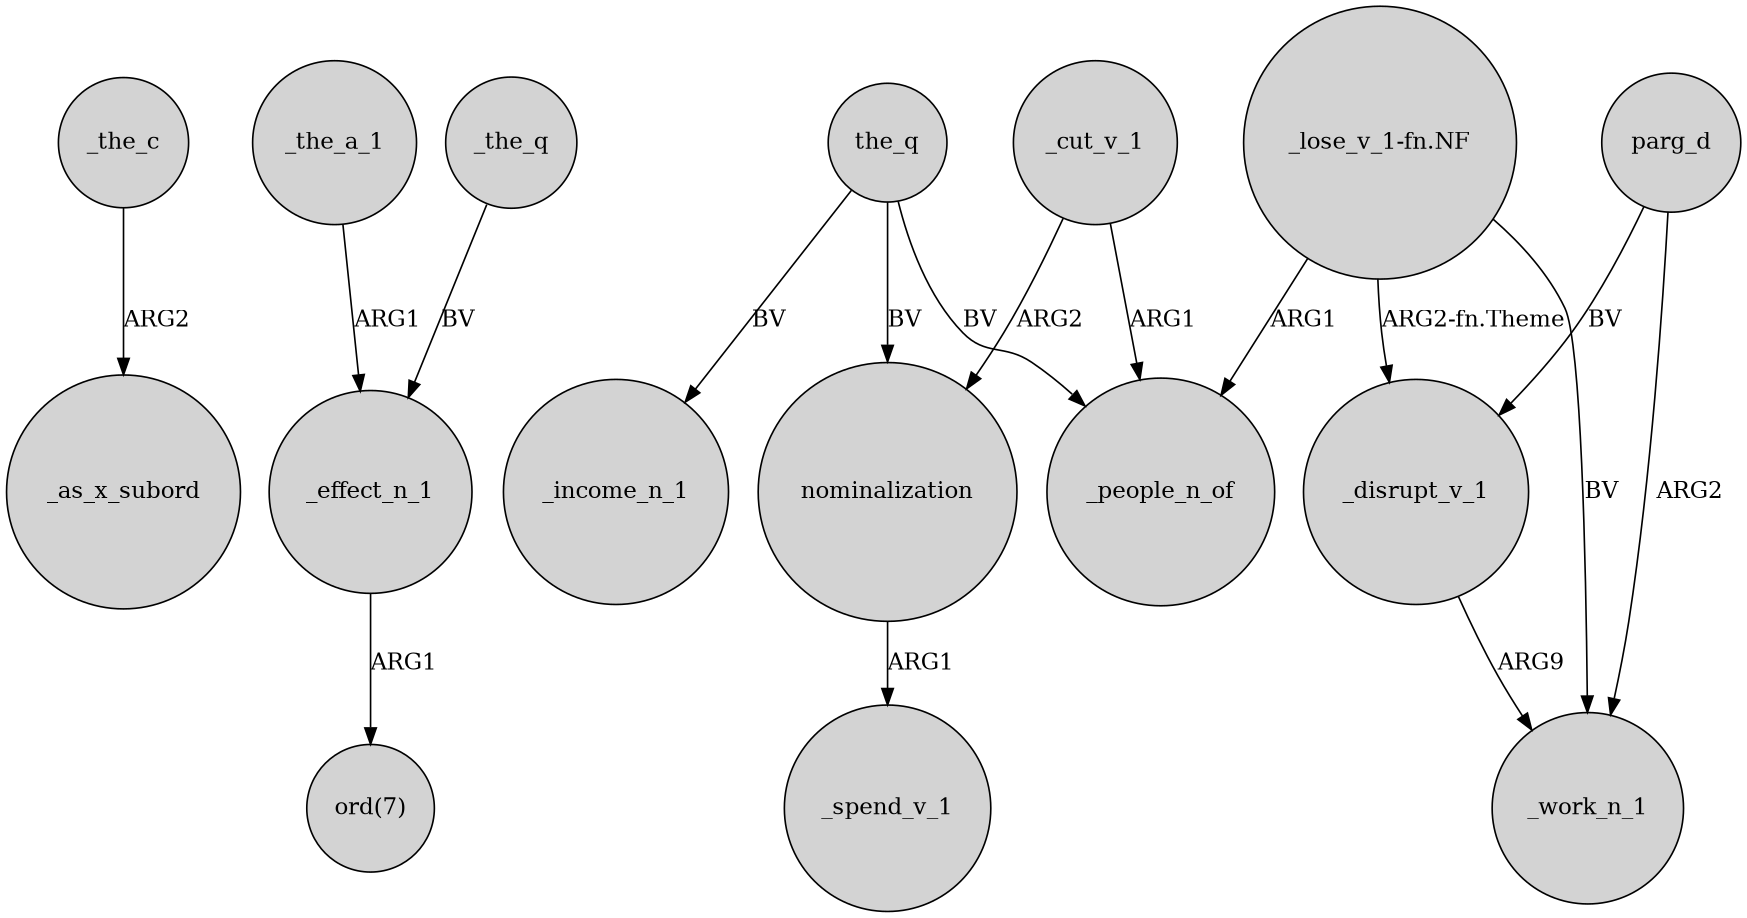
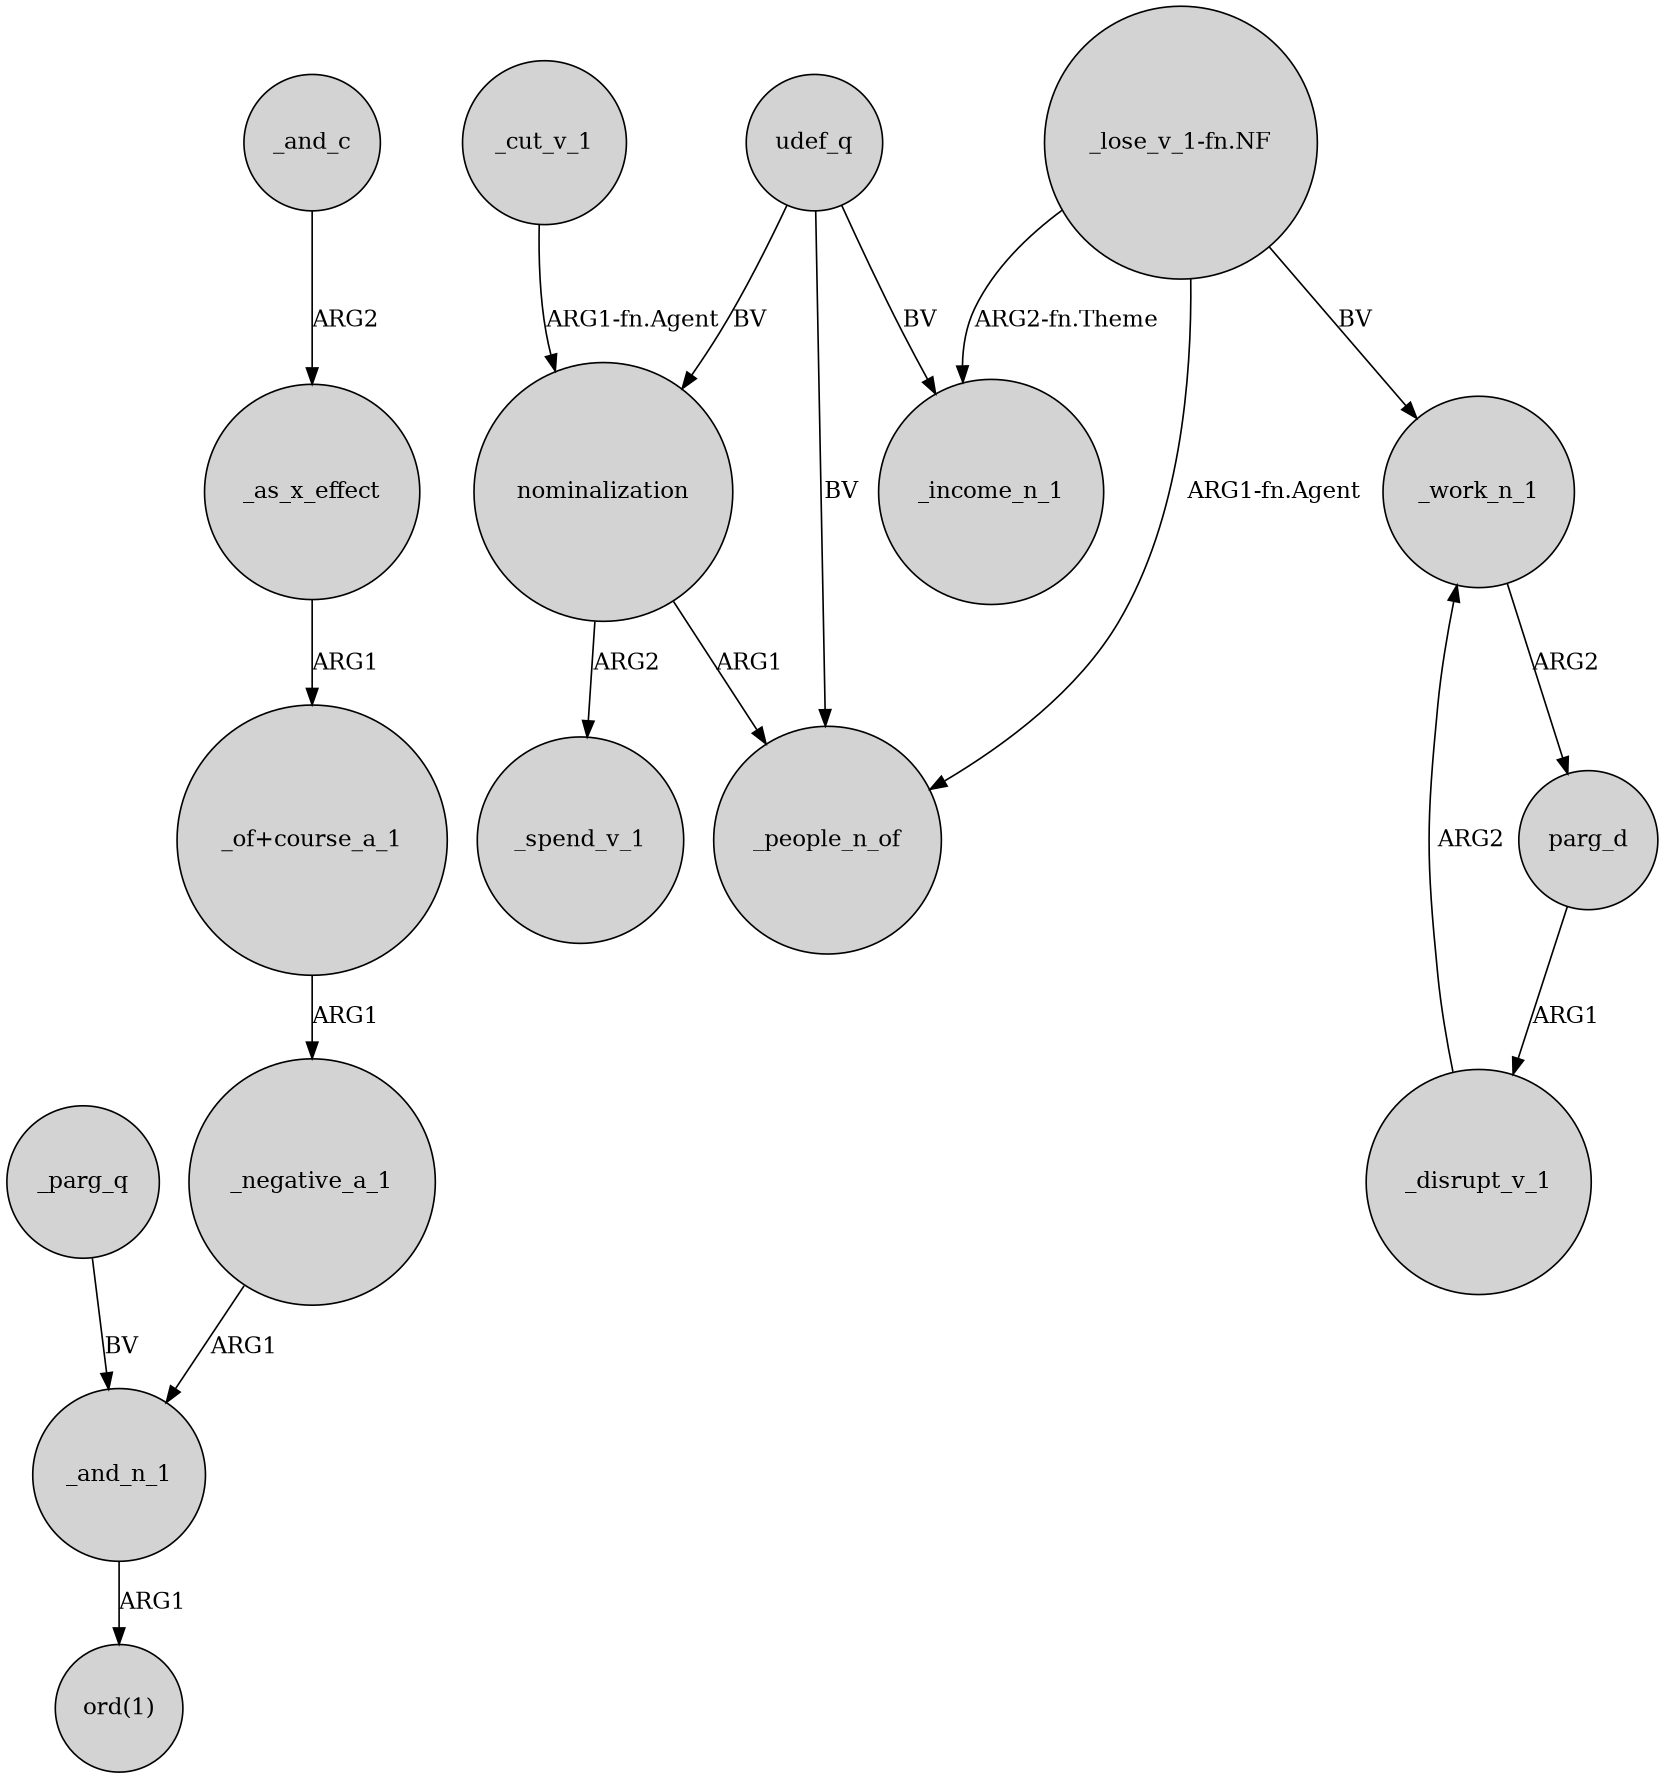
(124, 143) -> (312, 143)
(335, 143) -> (312, 1182)
(511, 143) -> (83, 1182)
(888, 143) -> (814, 143)
(1124, 293) -> (715, 665)
(1050, 320) -> (633, 320)
(1304, 320) -> (1274, 492)
(1605, 320) -> (1566, 1017)
(1381, 323) -> (994, 277)
(1649, 456) -> (1535, 671)
(124, 492) -> (312, 492)
(371, 492) -> (119, 1475)
(921, 663) -> (627, 663)
(1531, 663) -> (1471, 840)
(371, 808) -> (119, 1708)
none -> (312, 840)
